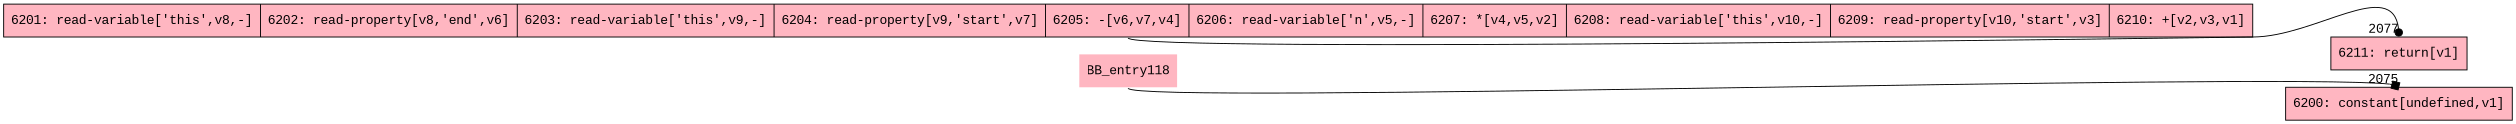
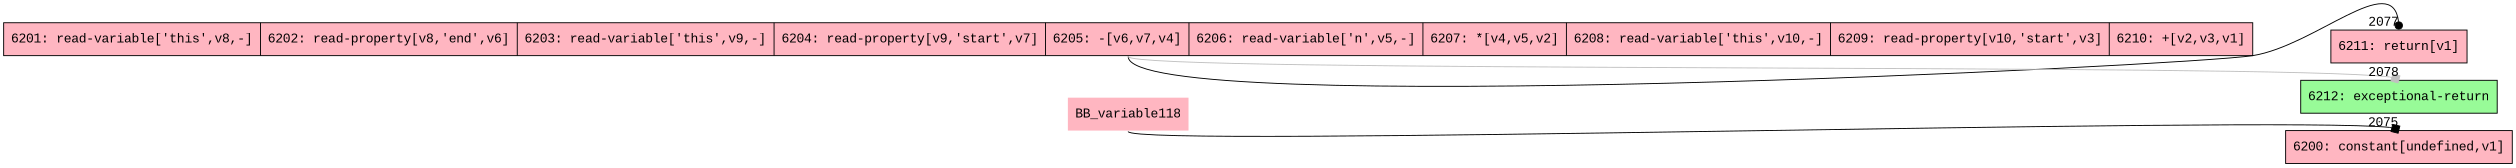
(1128, 71) -> (1128, 114)
none -> (2399, 97)
